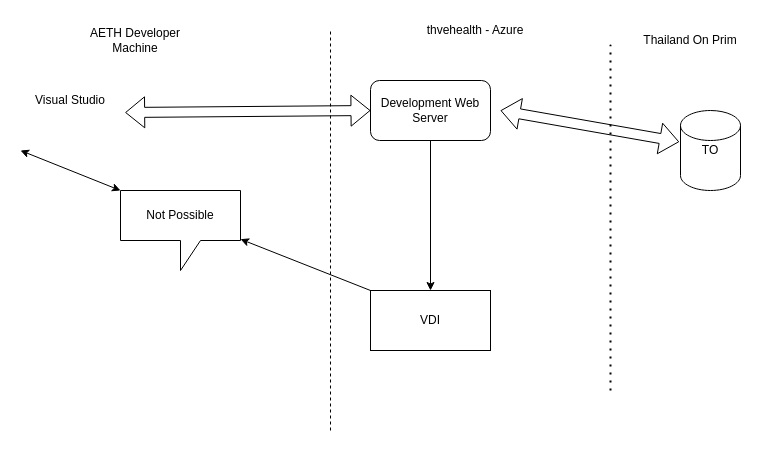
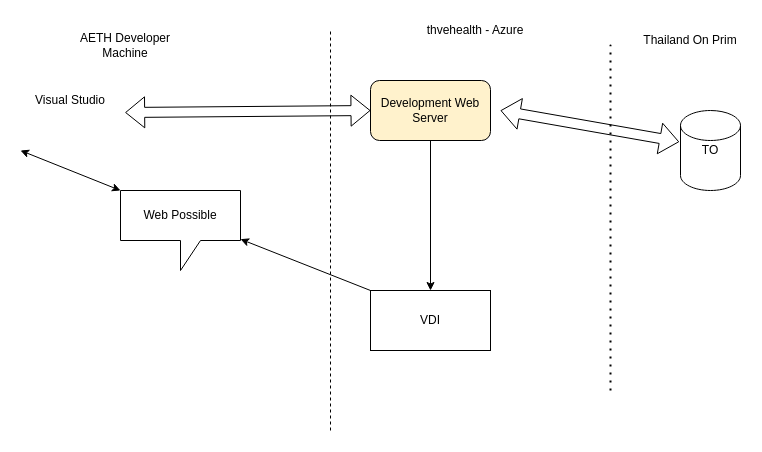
(136, 41) -> (126, 46)
(431, 111) -> (431, 111)
(181, 216) -> (181, 216)
